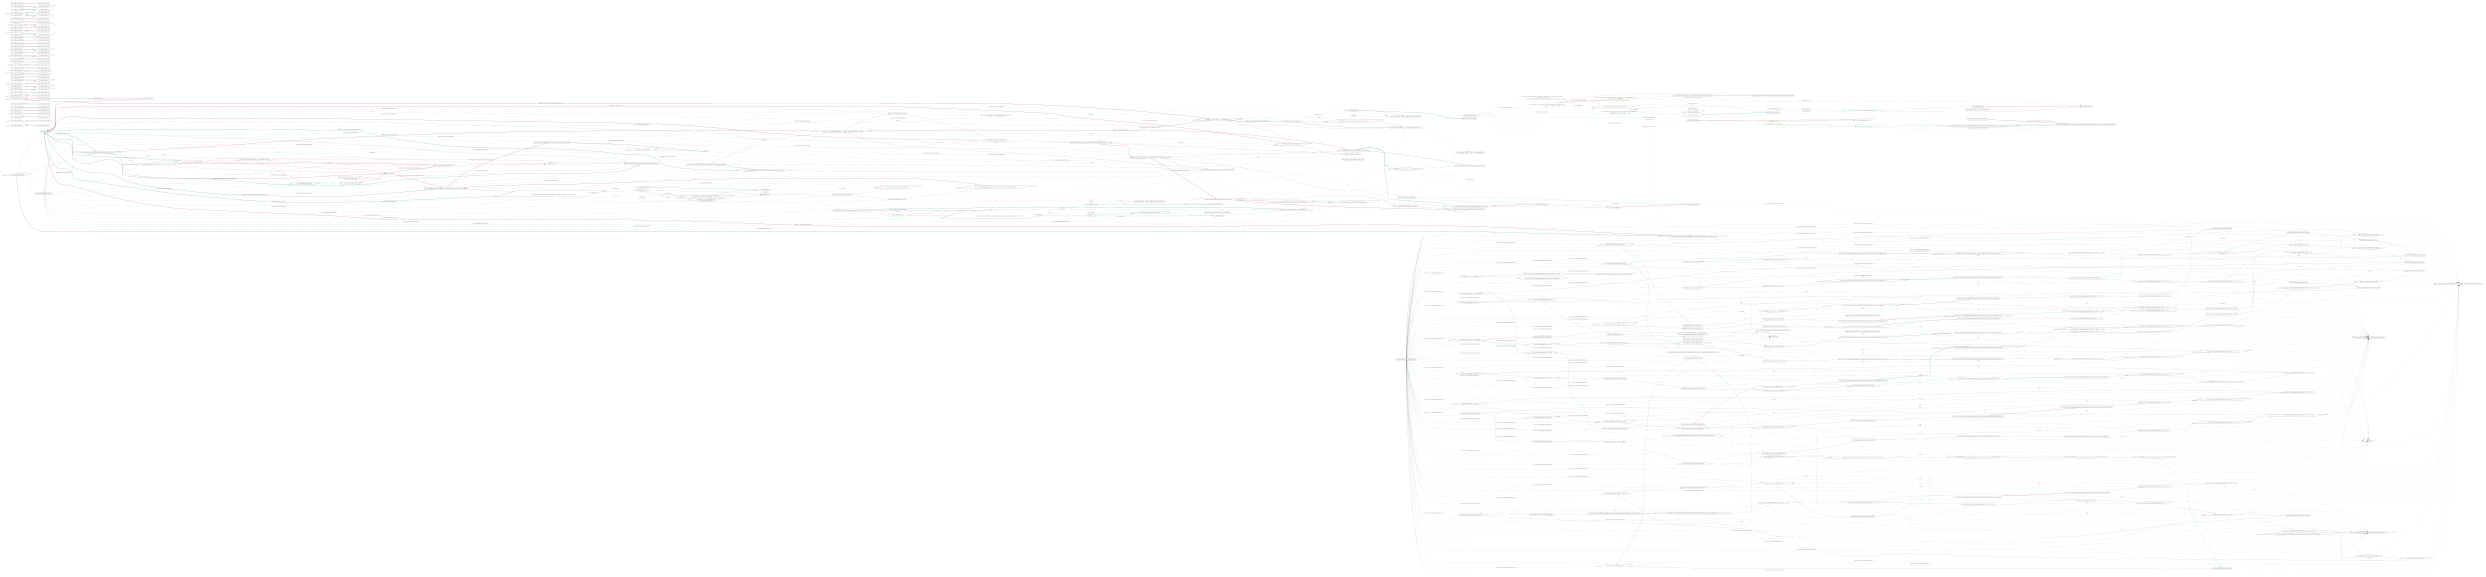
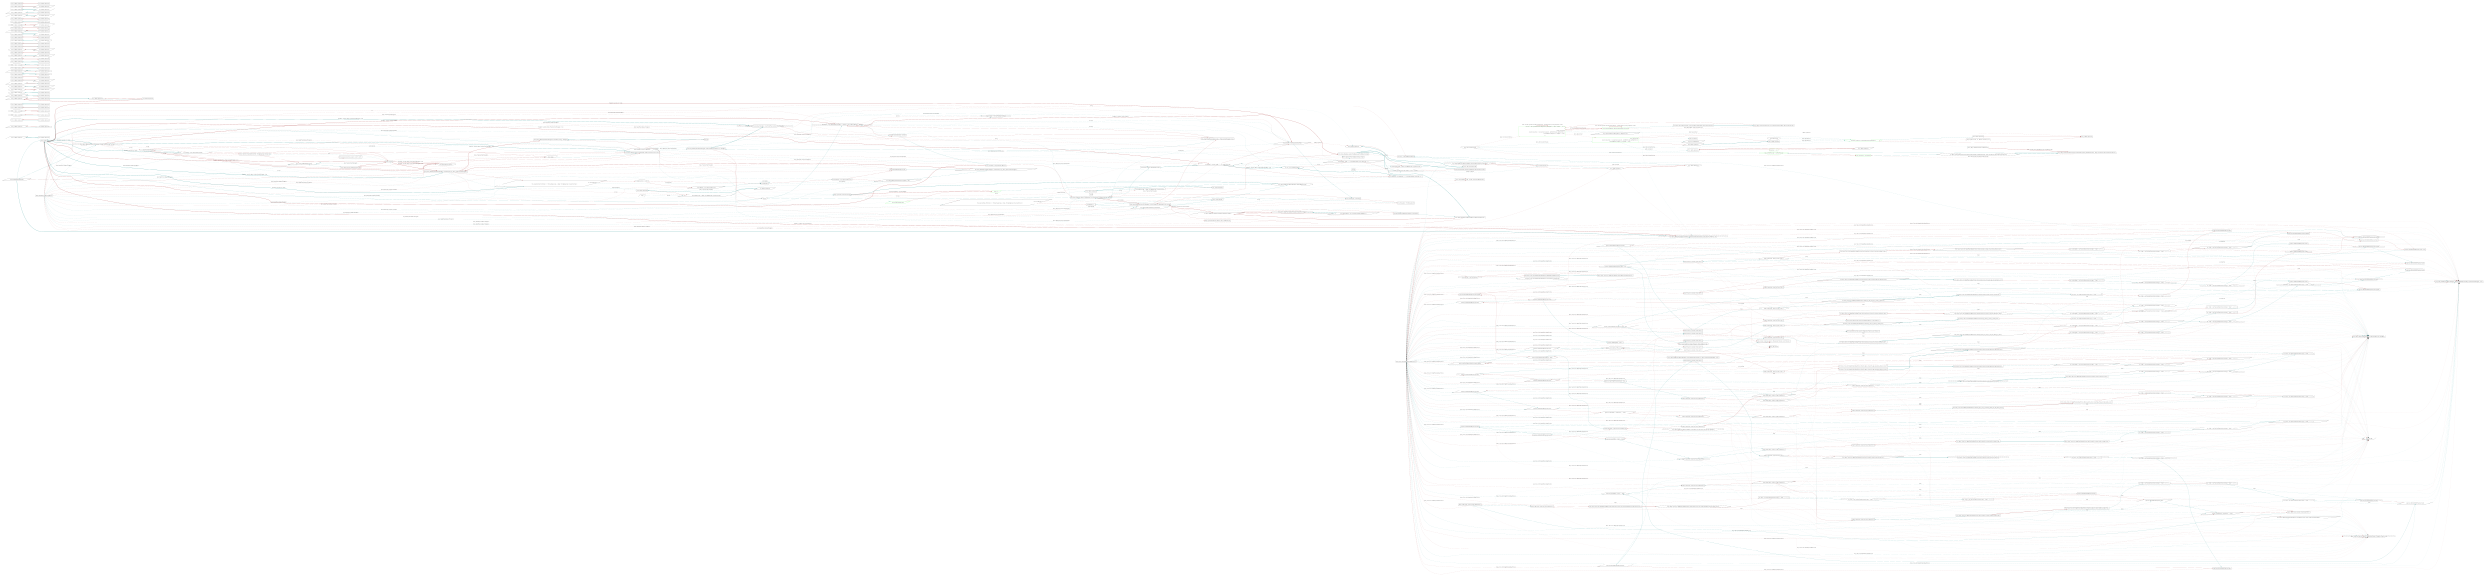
none -> (1406, 203)
